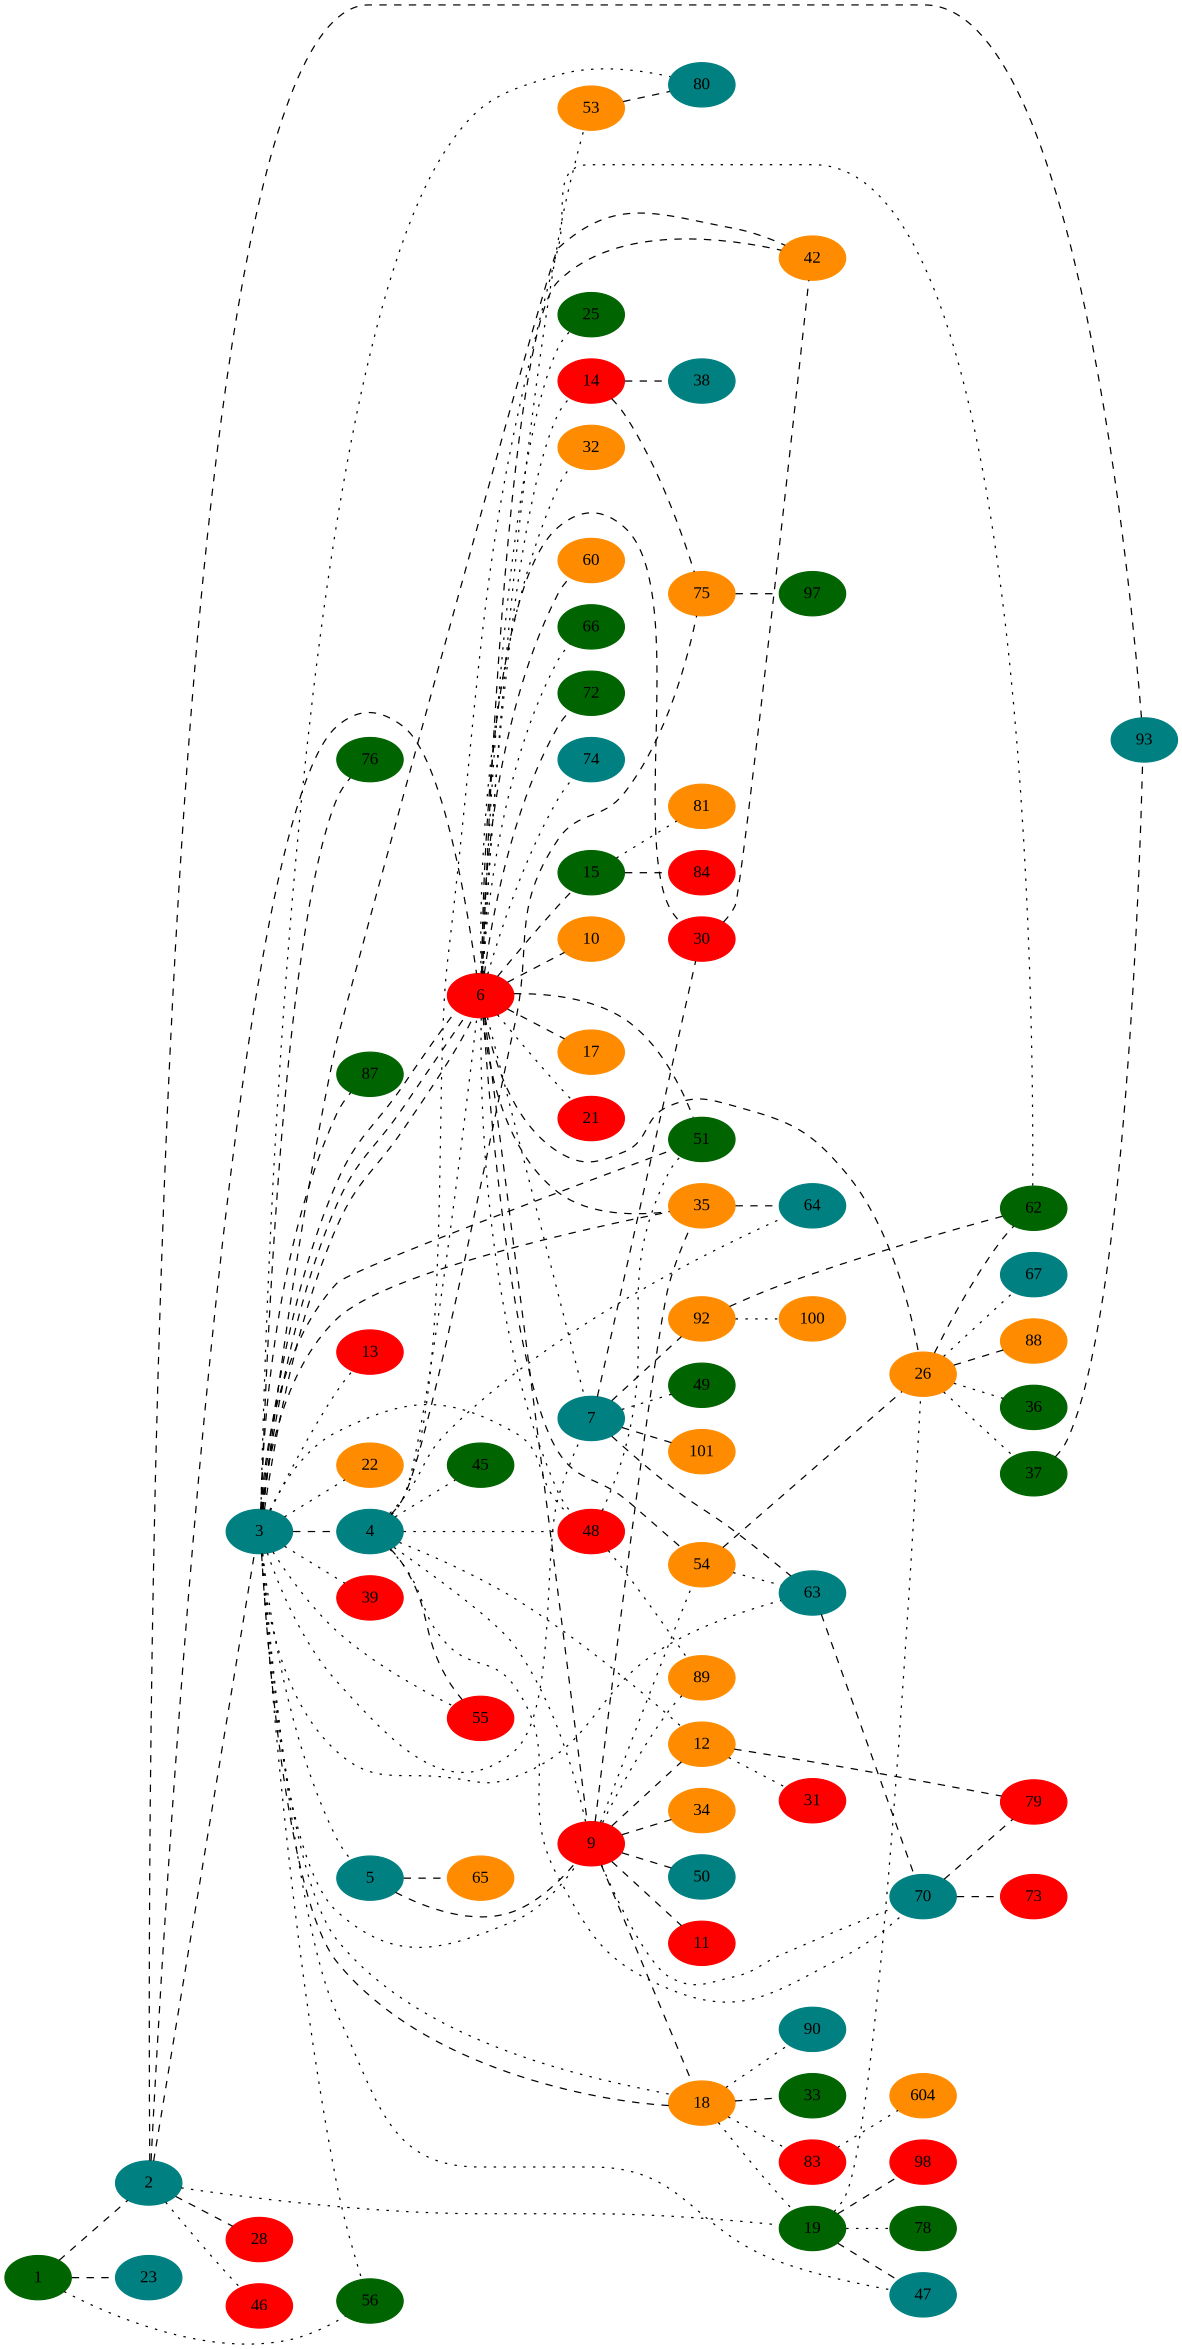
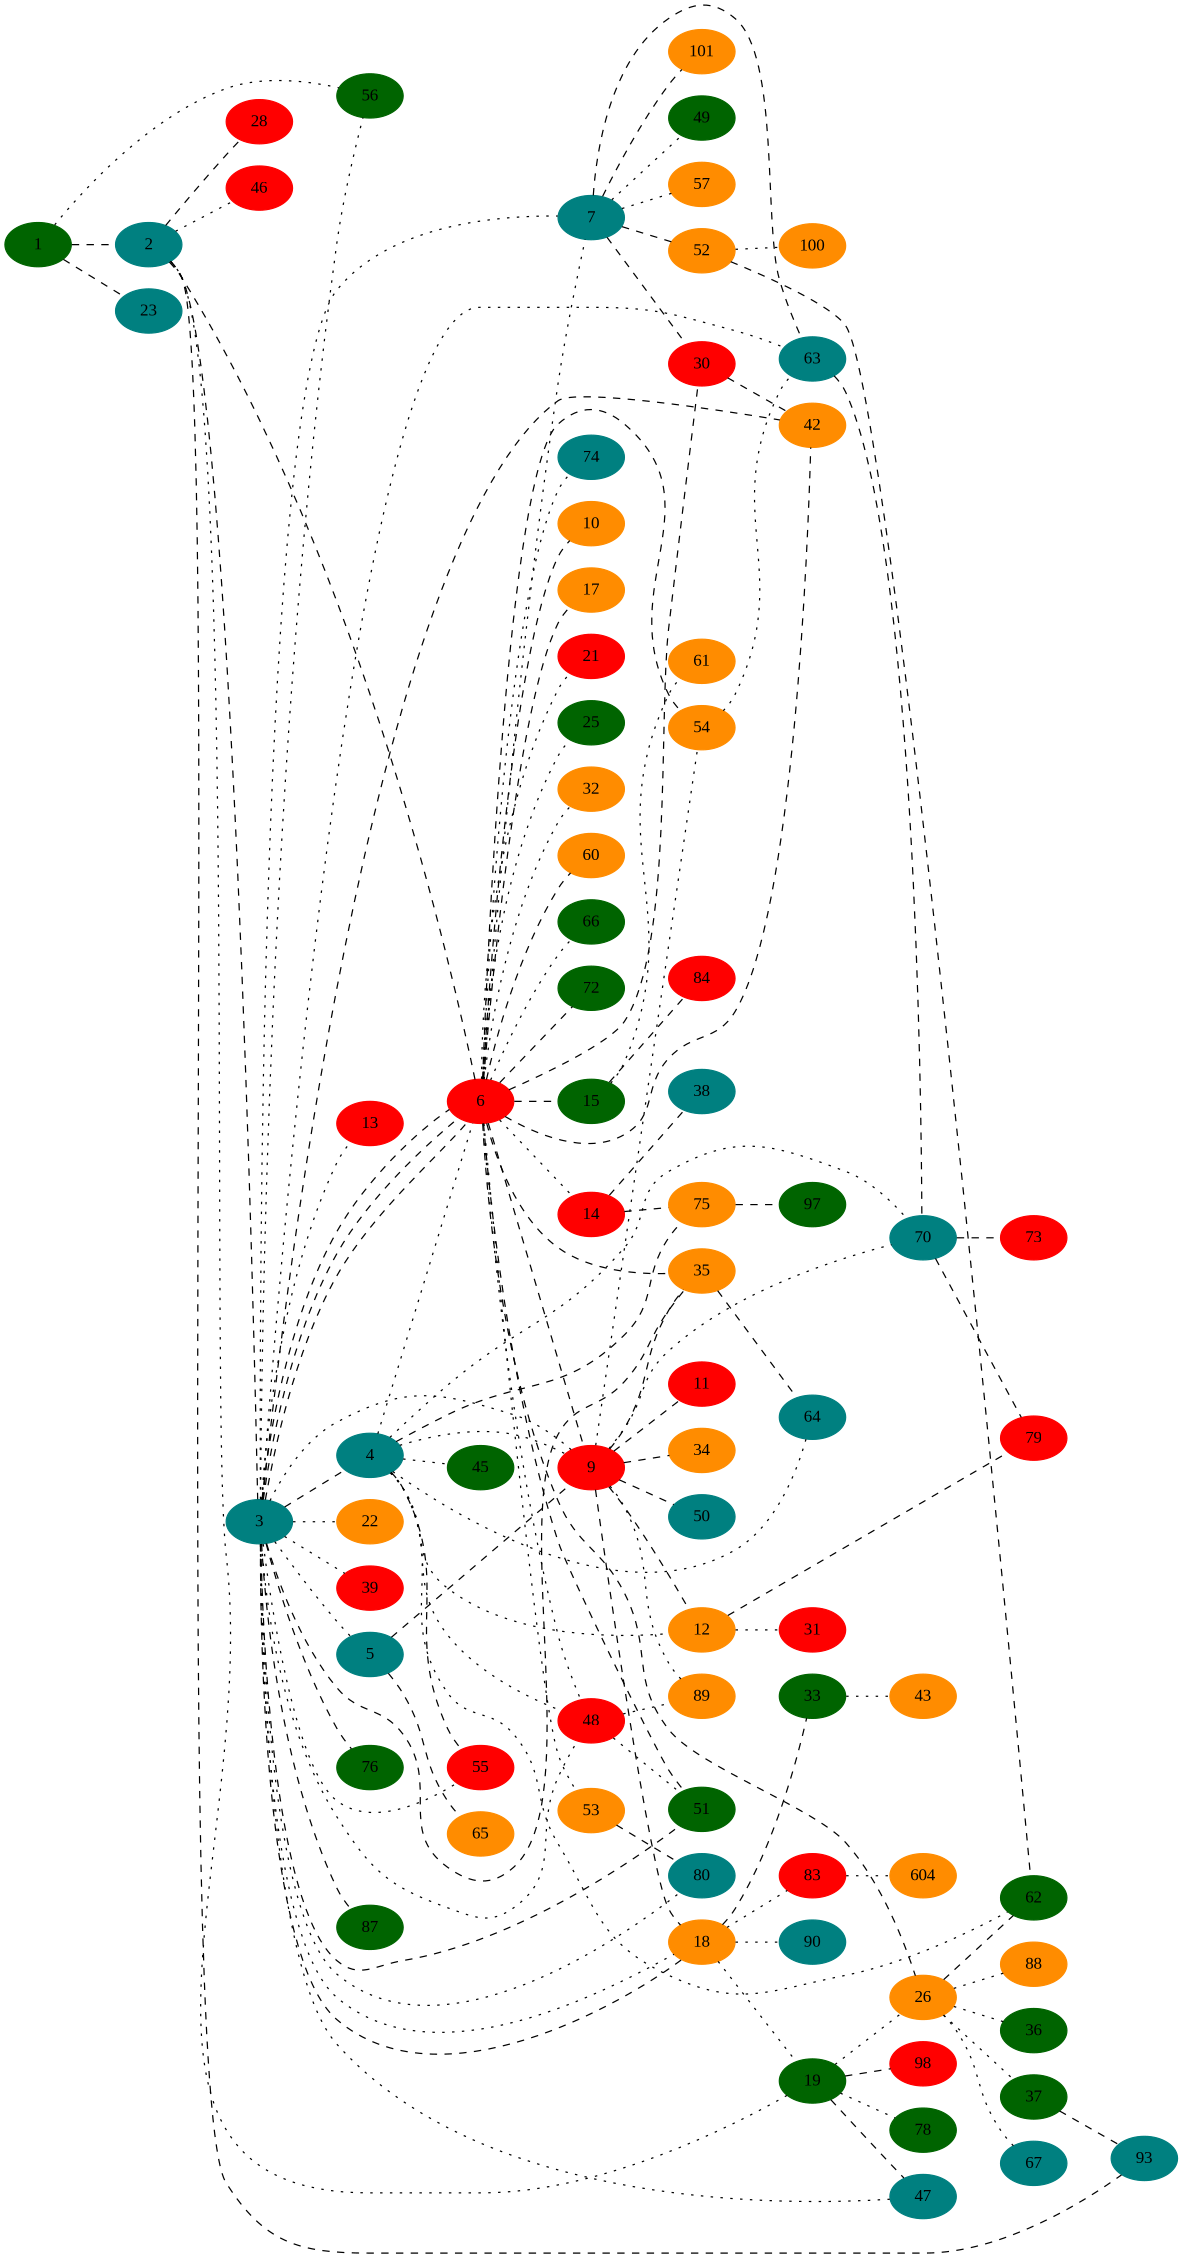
none -> (702, 184)
(702, 806) -> (702, 661)
(702, 1319) -> (702, 251)
(979, 1358) -> (979, 1981)
(812, 1470) -> none
none -> (923, 1696)
